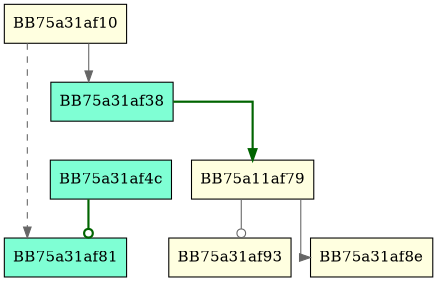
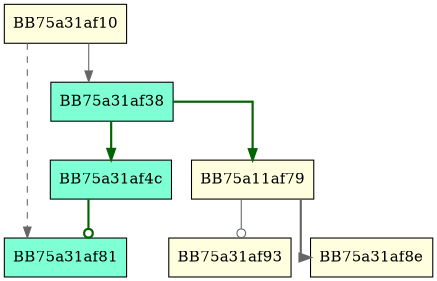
none -> (111, 135)
(301, 229) -> (301, 229)
